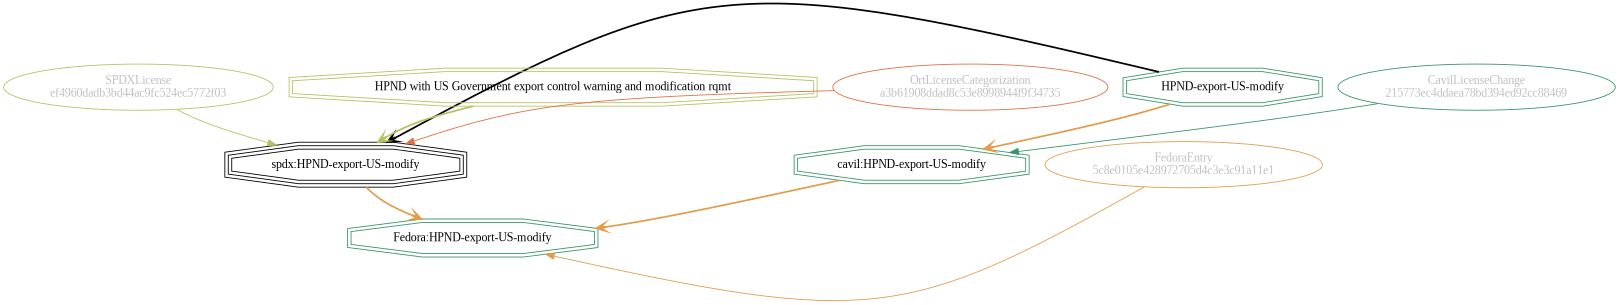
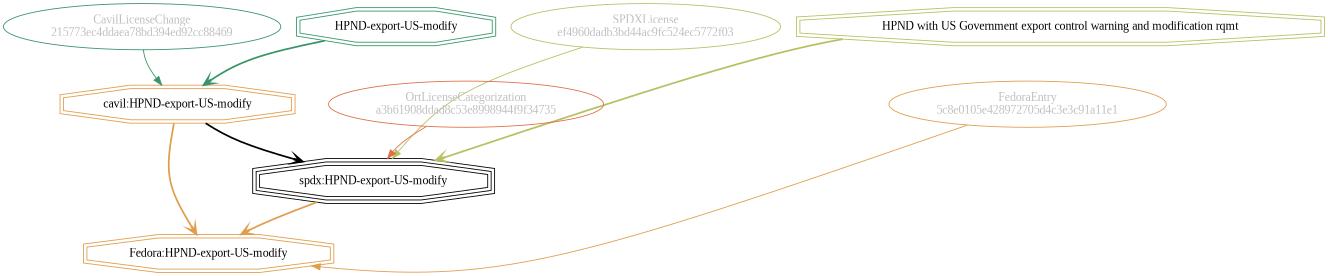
(767, 5) -> (249, 145)
(1082, 127) -> (266, 55)
(912, 165) -> (178, 104)
(473, 238) -> (209, 254)
